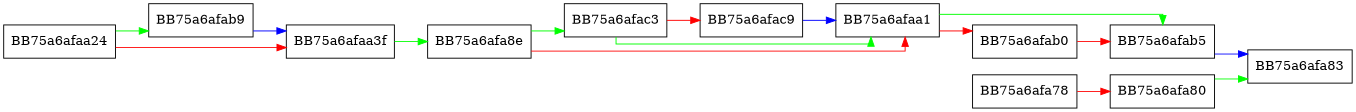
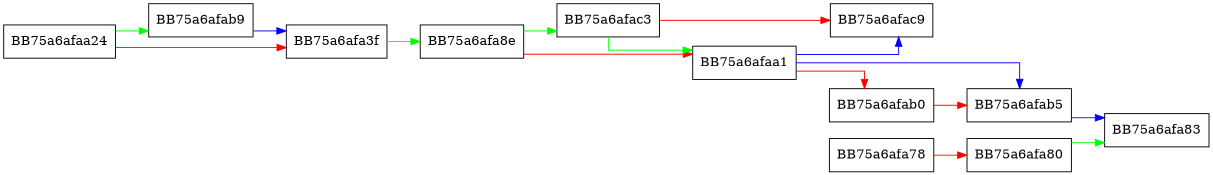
(1052, 14) -> (916, 63)
(815, 20) -> (852, 54)
(340, 42) -> (337, 42)
